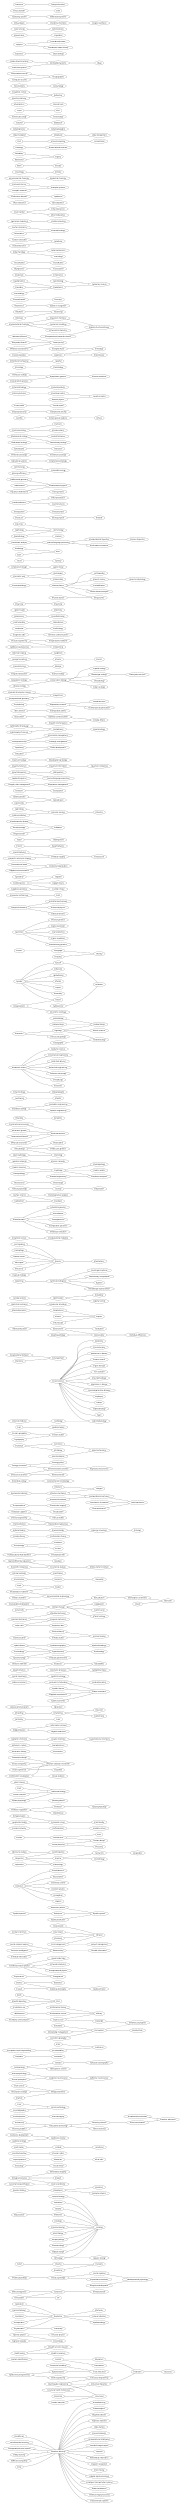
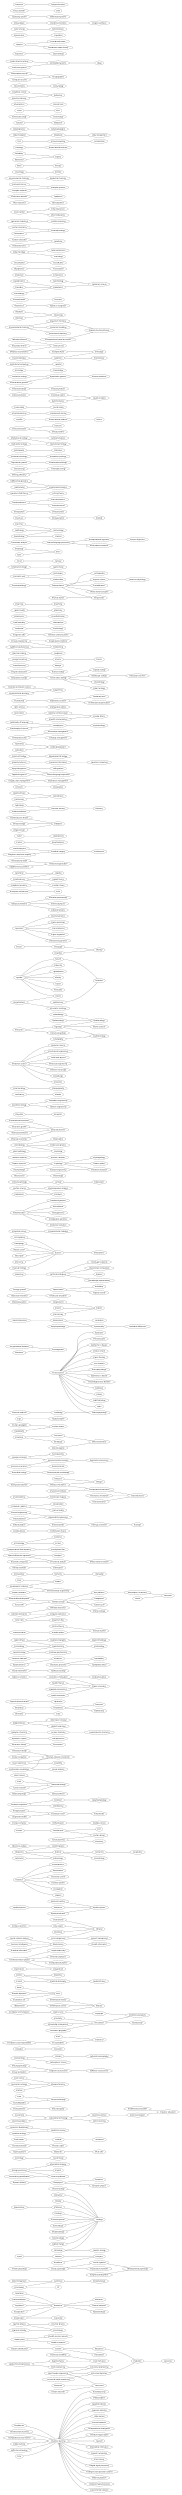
(19, 686) -> none
